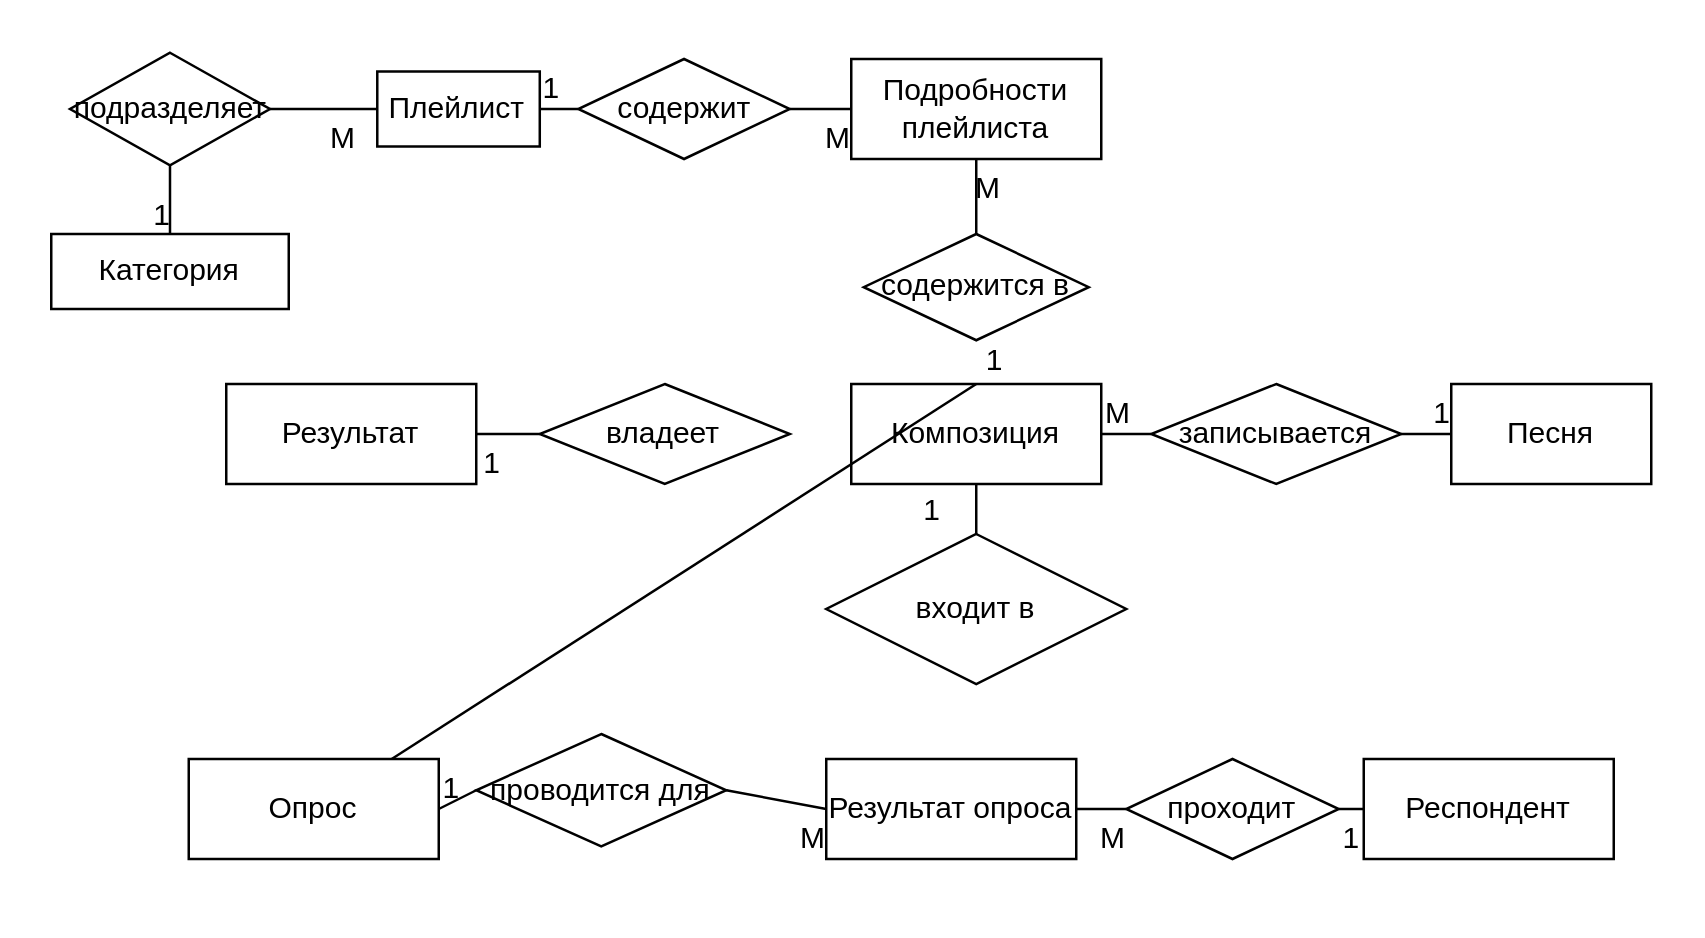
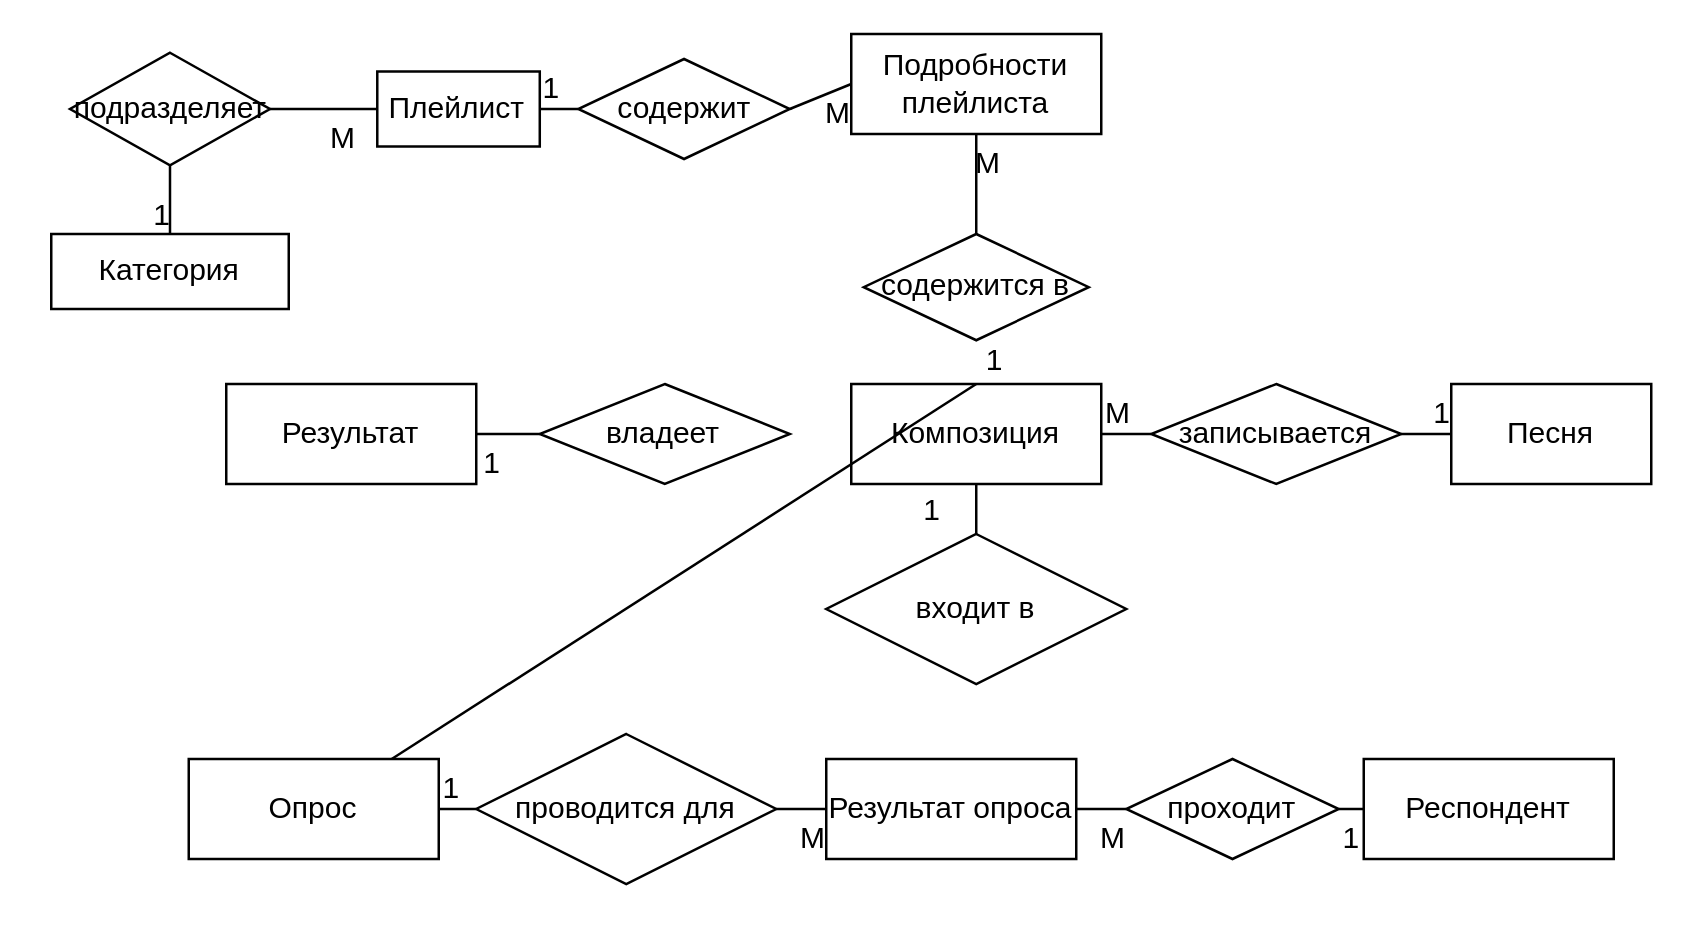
(976, 109) -> (976, 84)
(601, 790) -> (626, 809)
